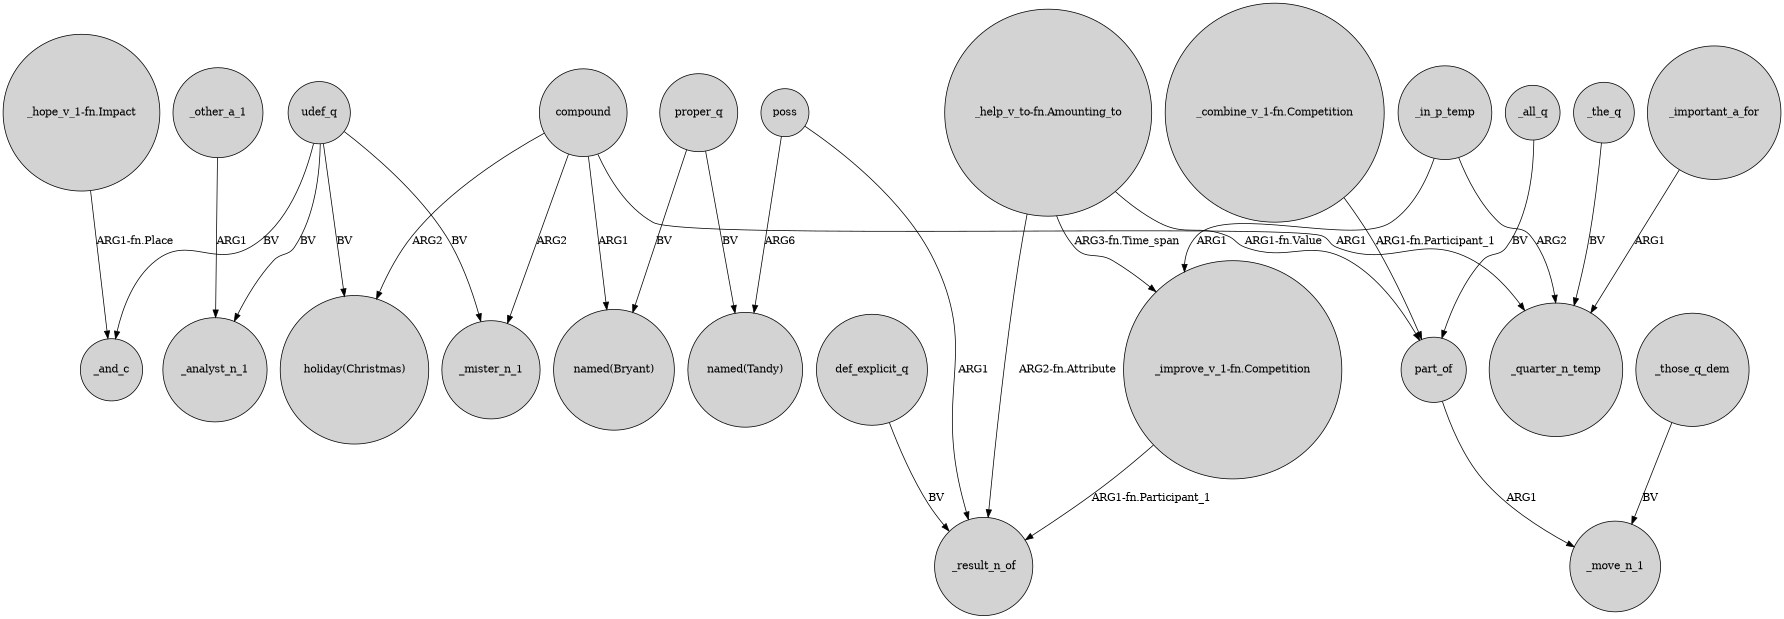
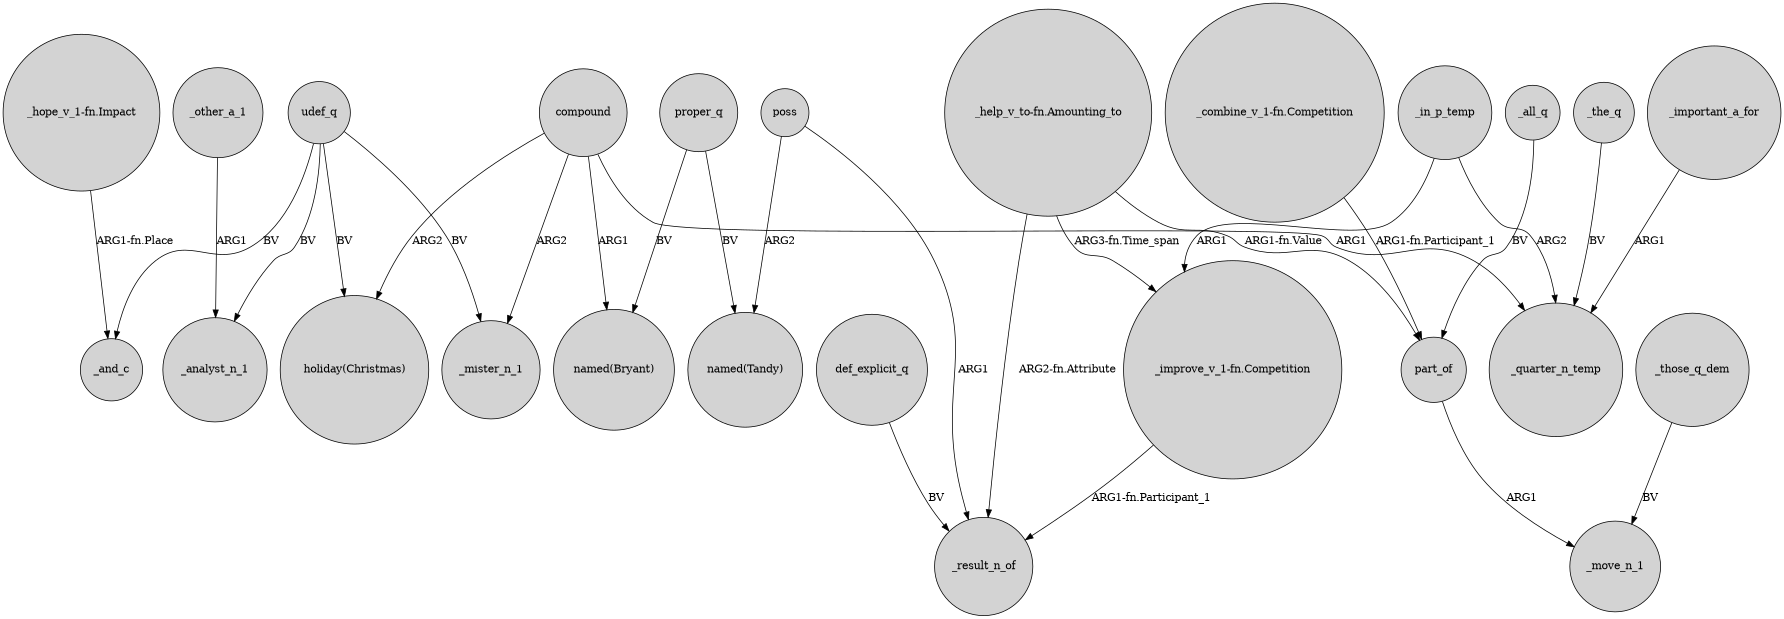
(780, 241) -> (780, 241)
